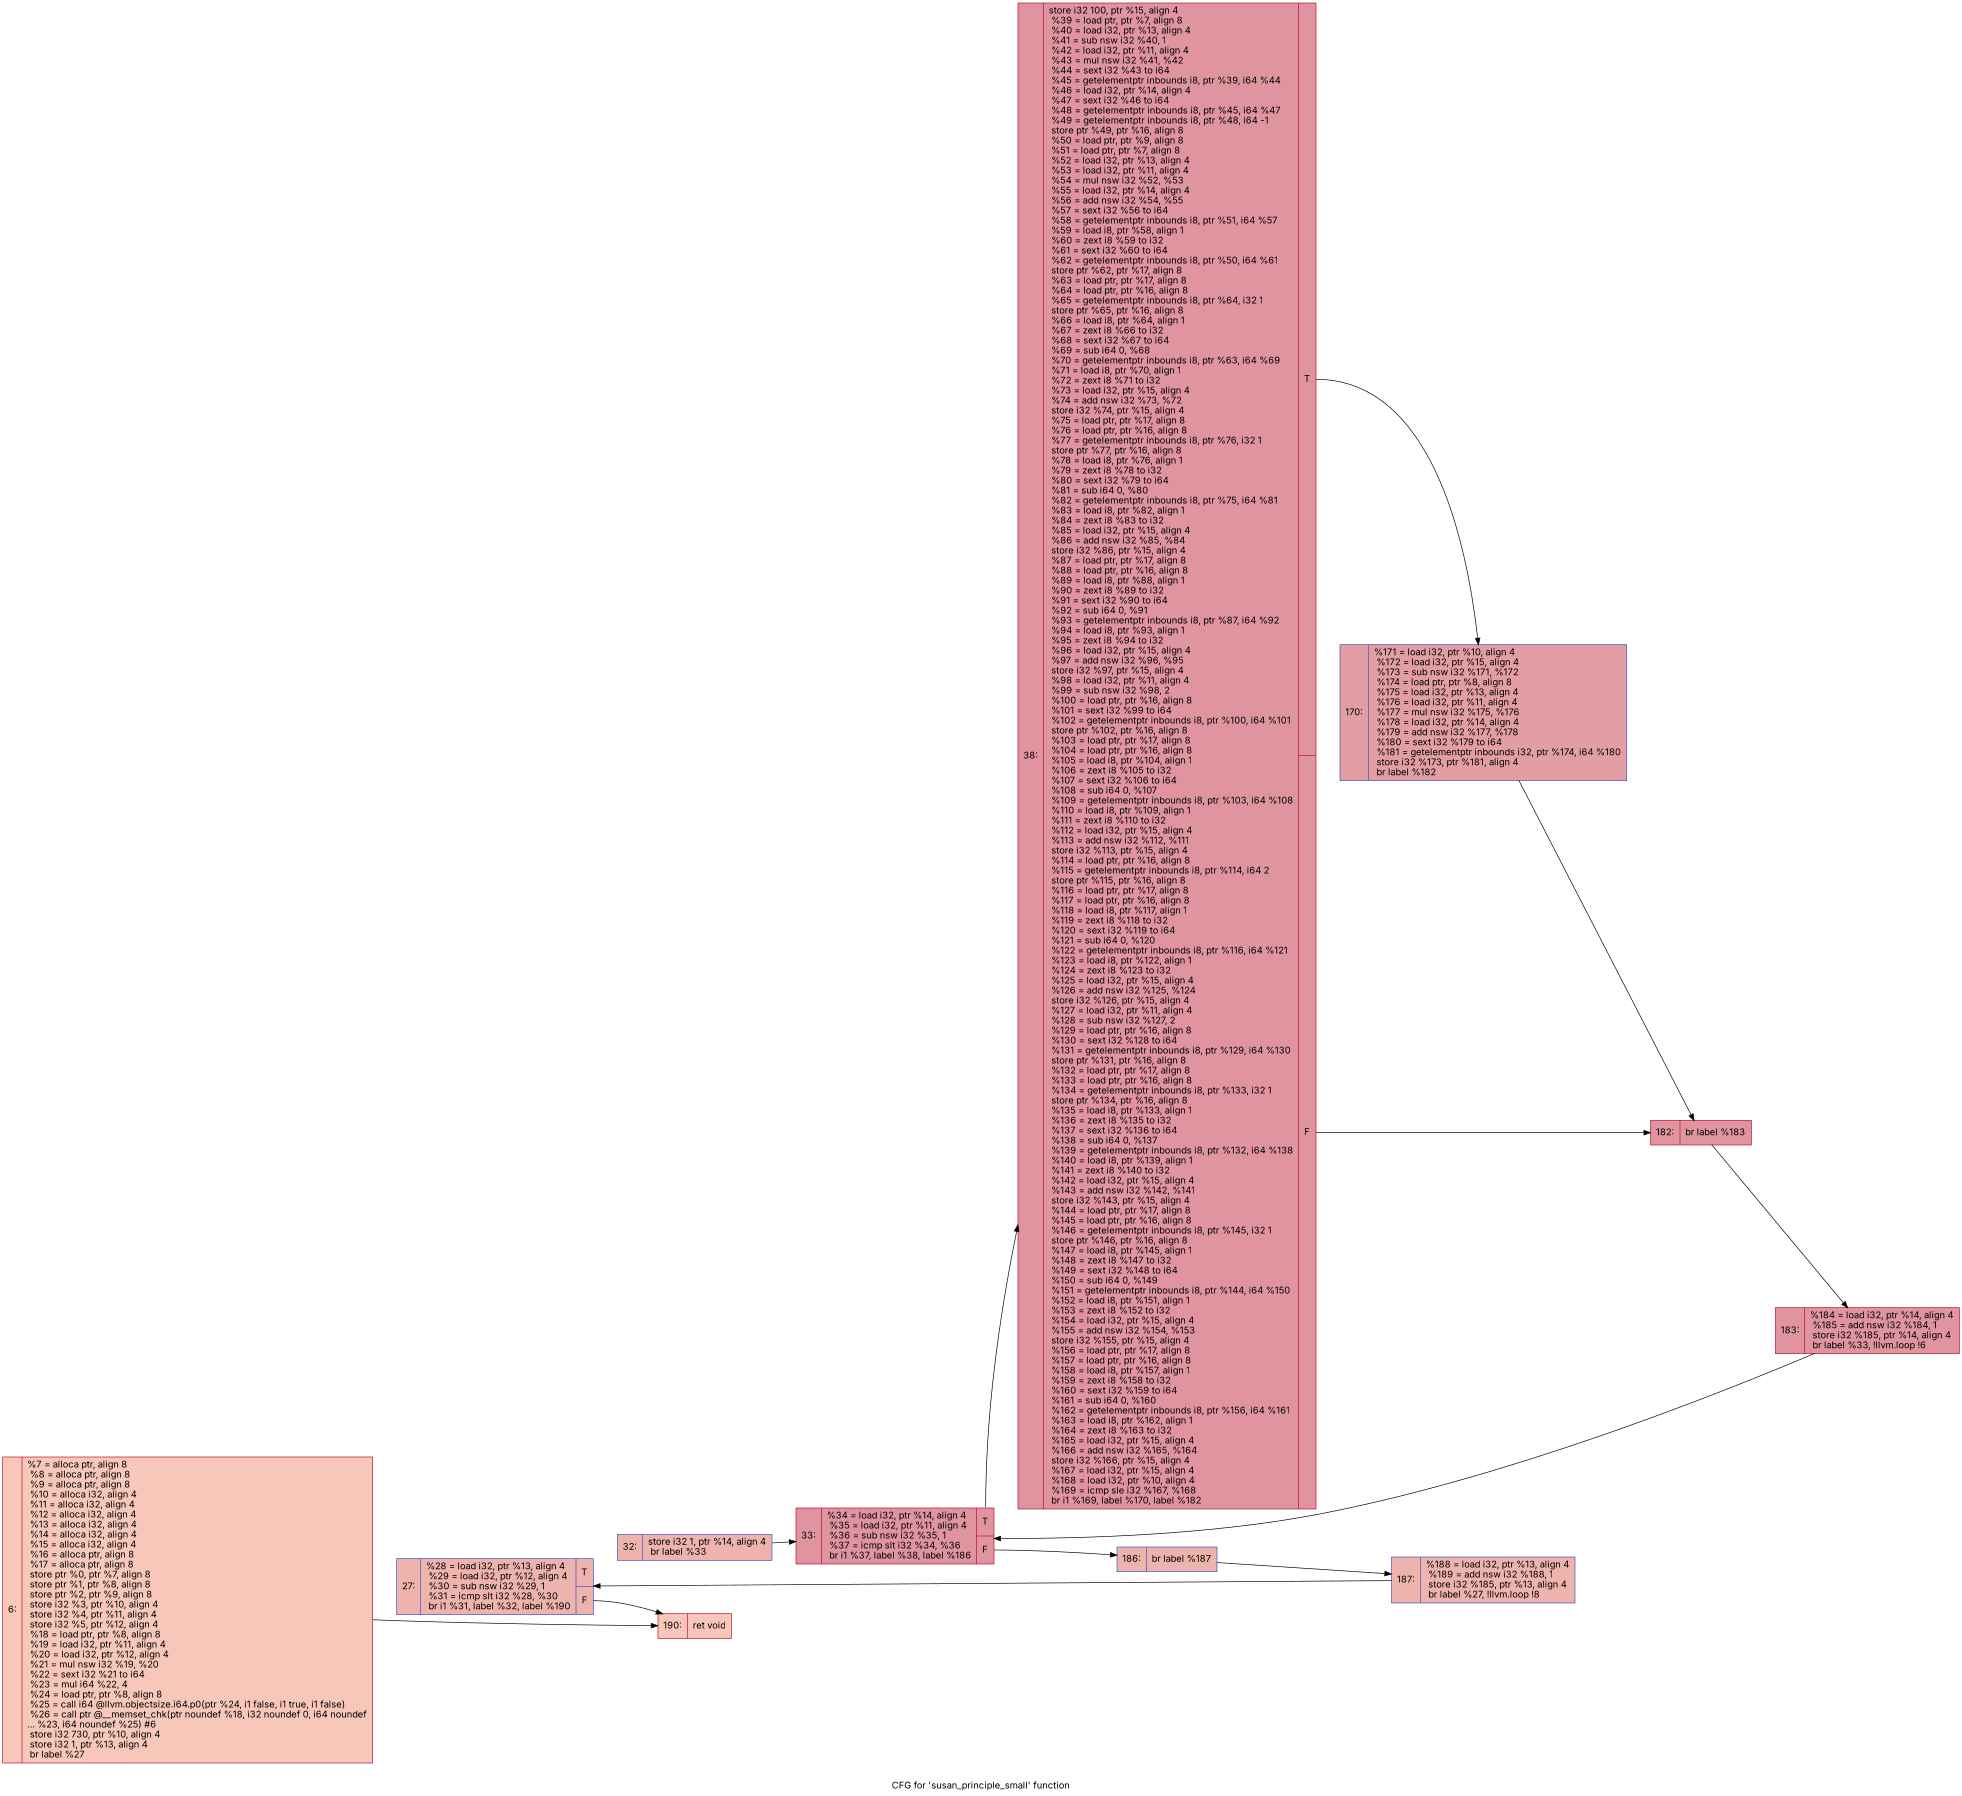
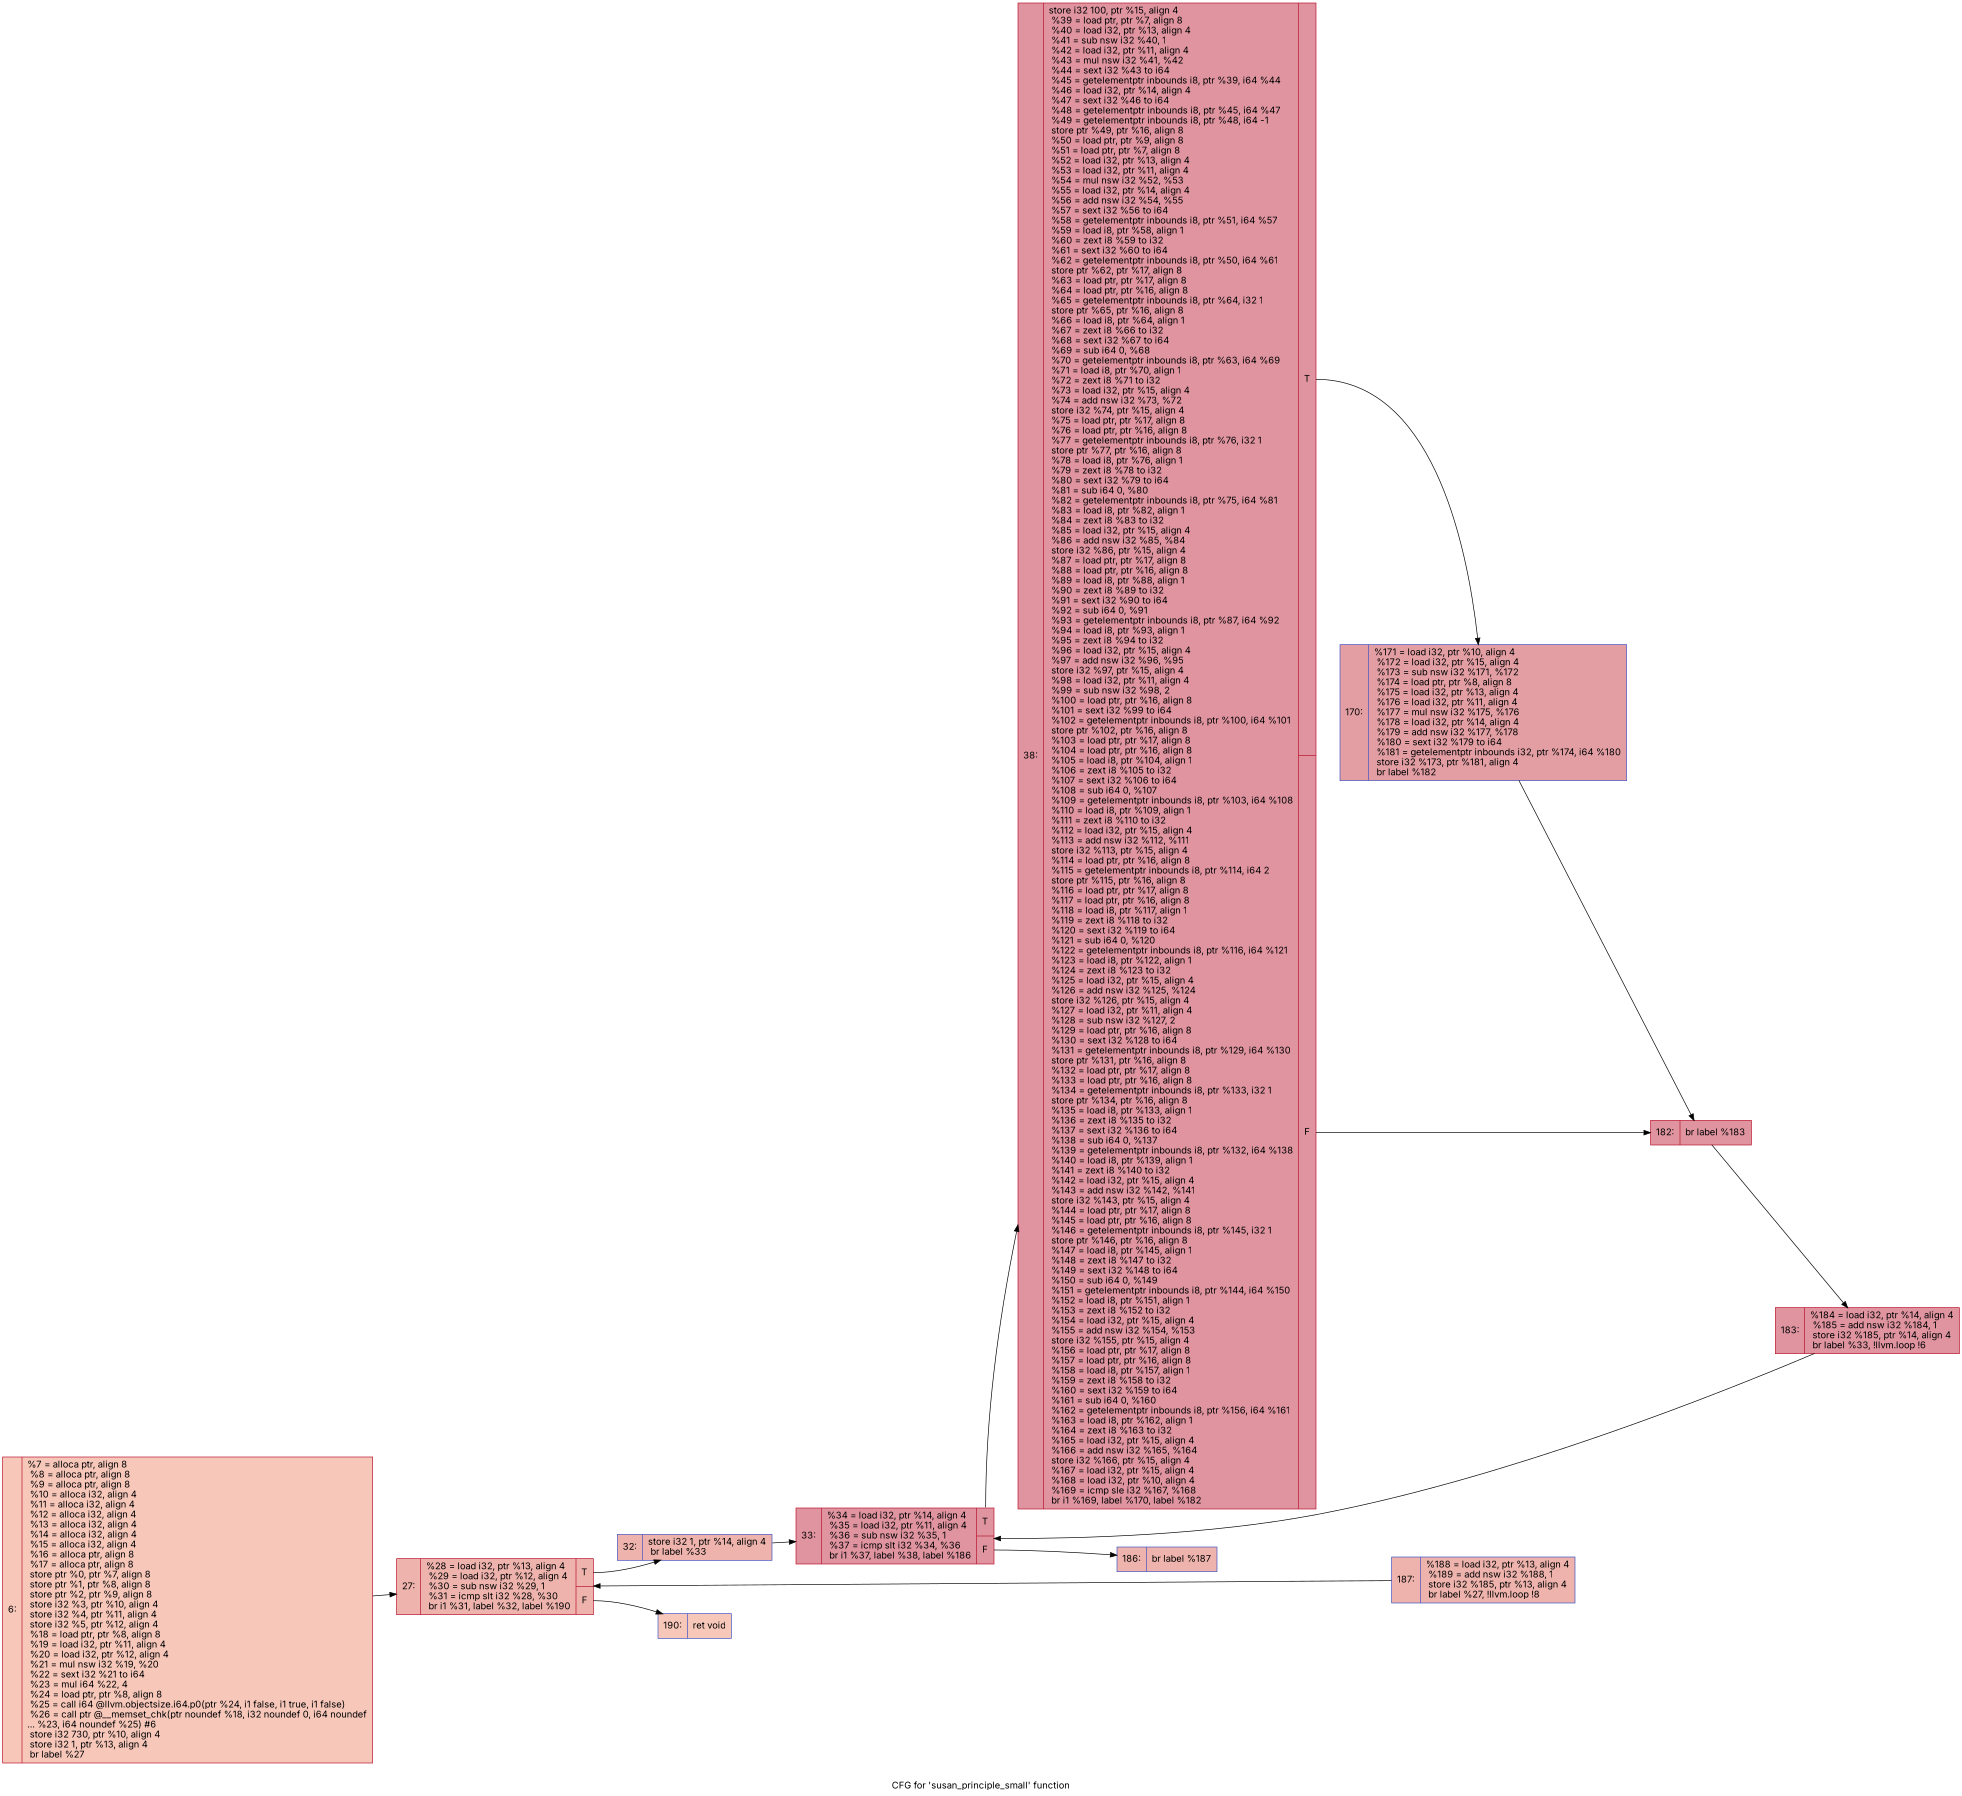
(1301, 1568) -> none
none -> (624, 1570)
(495, 1587) -> (495, 1587)
(512, 1624) -> (381, 1595)
(695, 1626) -> (695, 1626)
